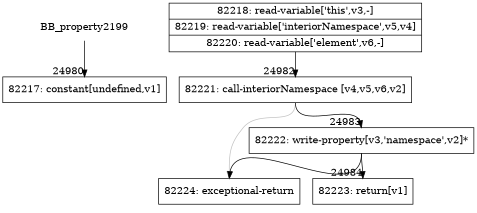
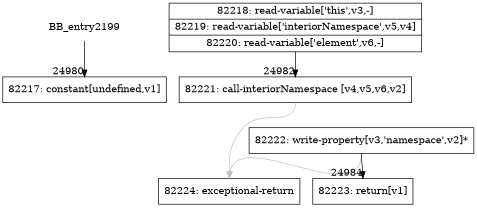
(85, 27) -> (85, 27)
(325, 115) -> none
(299, 167) -> (299, 167)
